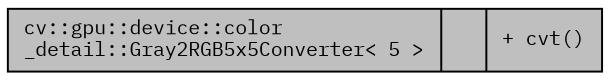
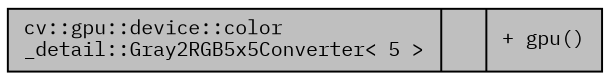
(544, 39) -> (544, 39)
